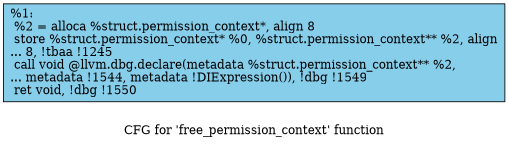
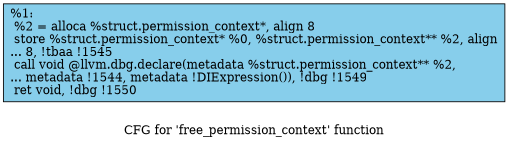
(62, 52) -> (62, 52)
